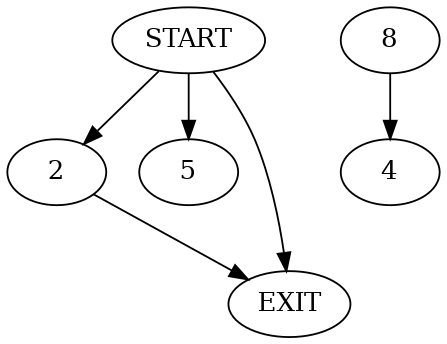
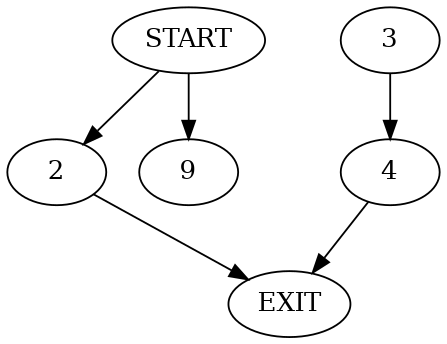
(390, 40) -> (390, 40)
(261, 157) -> (346, 230)
(189, 172) -> (189, 172)
